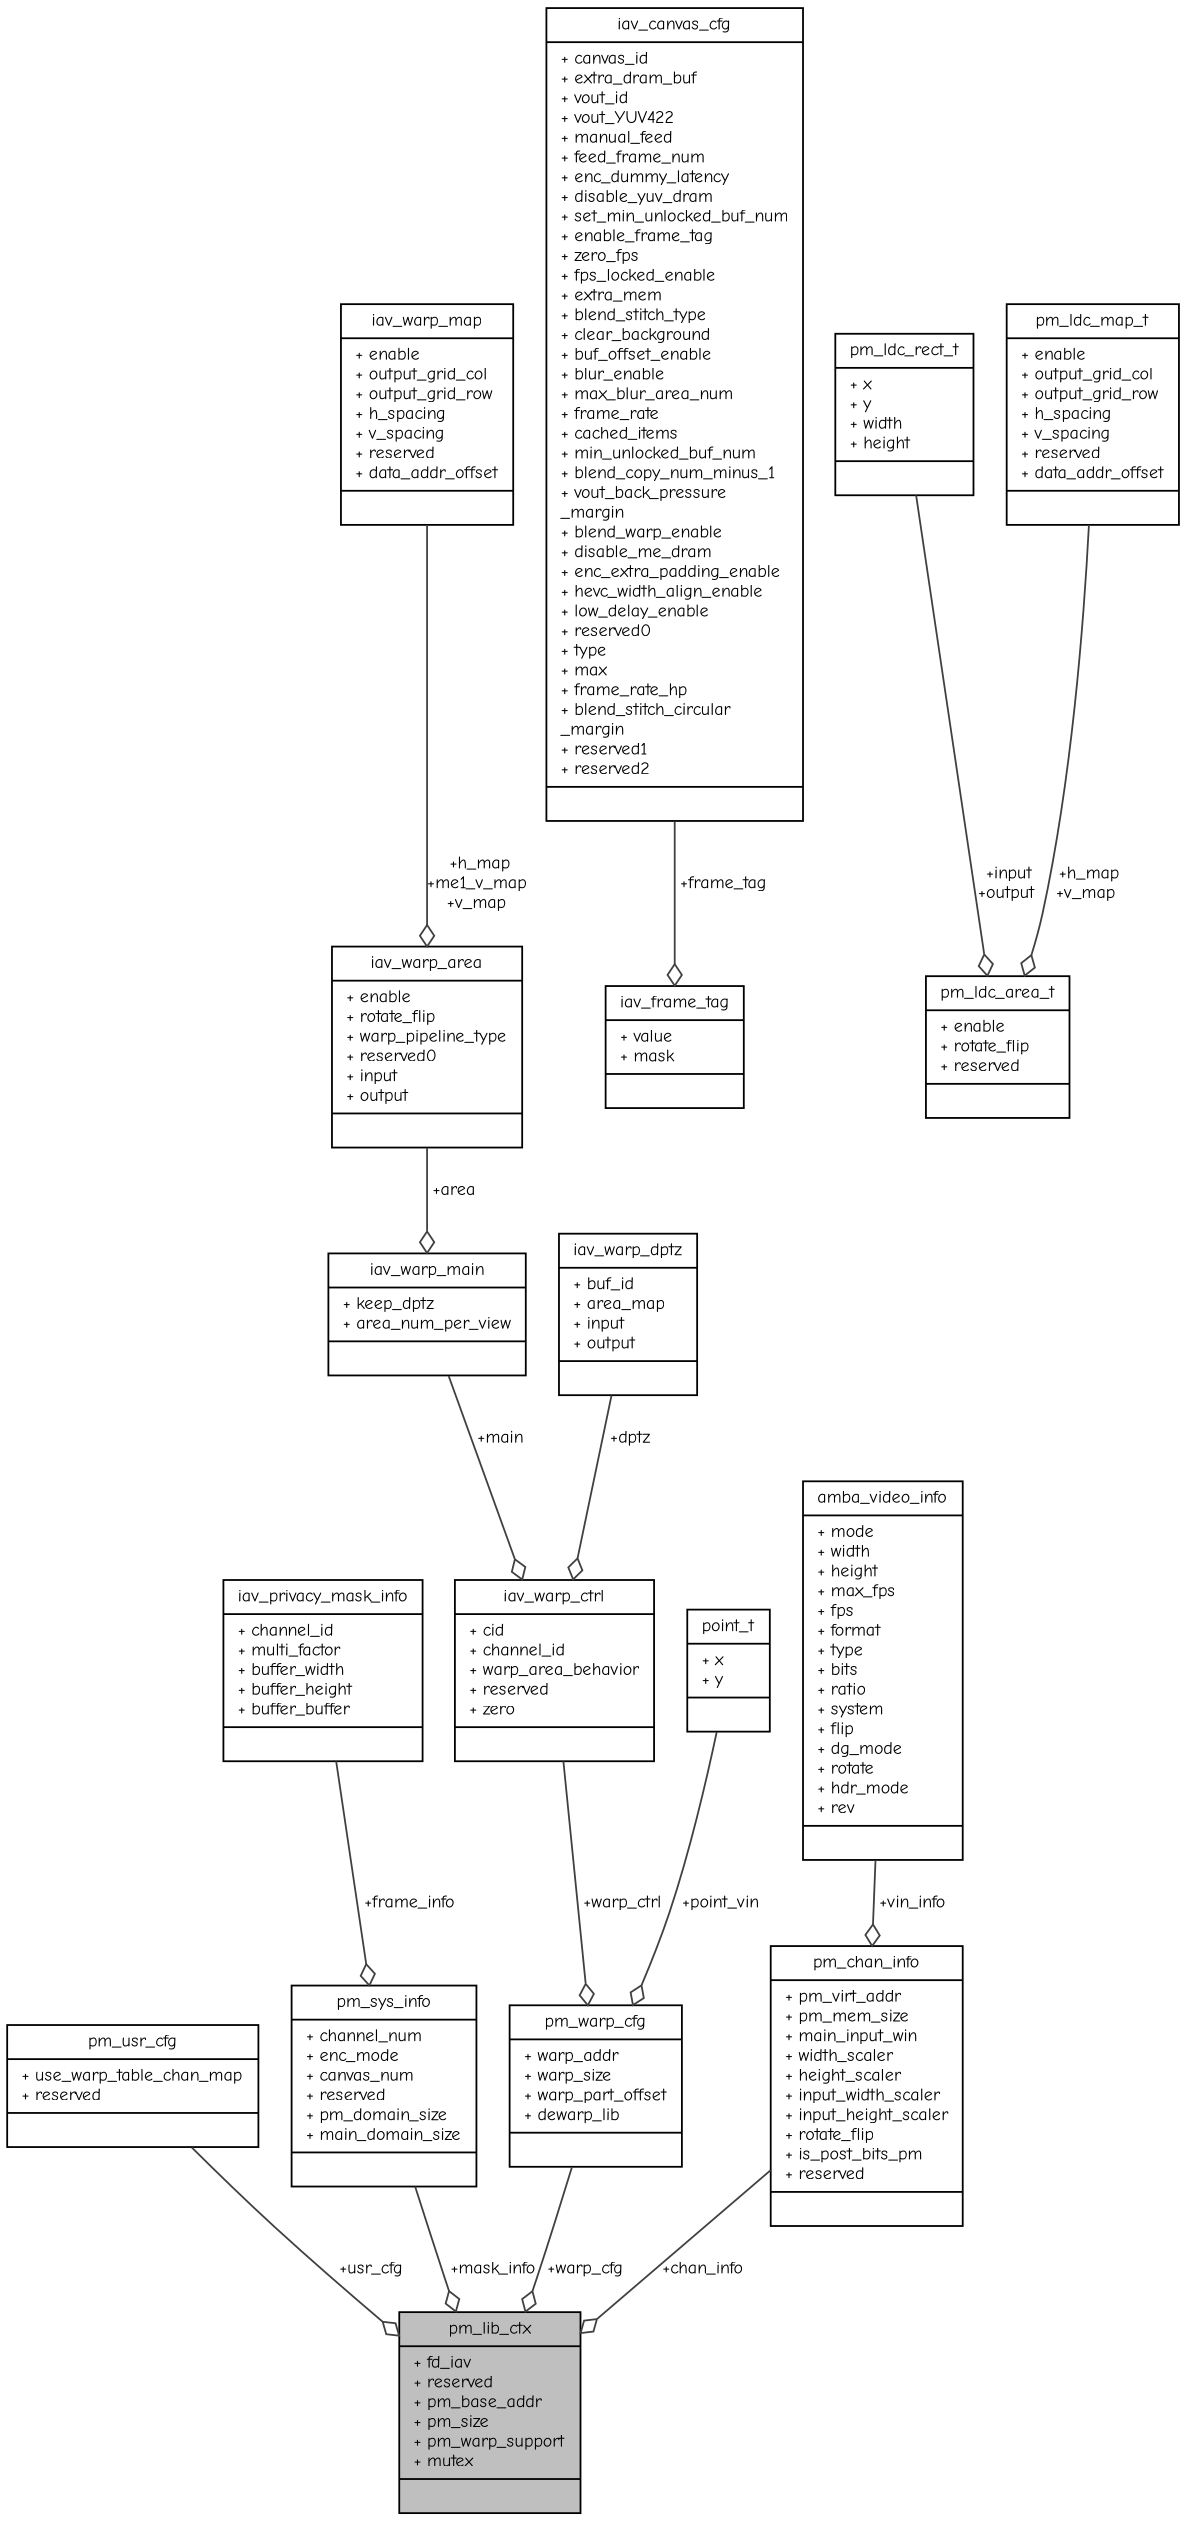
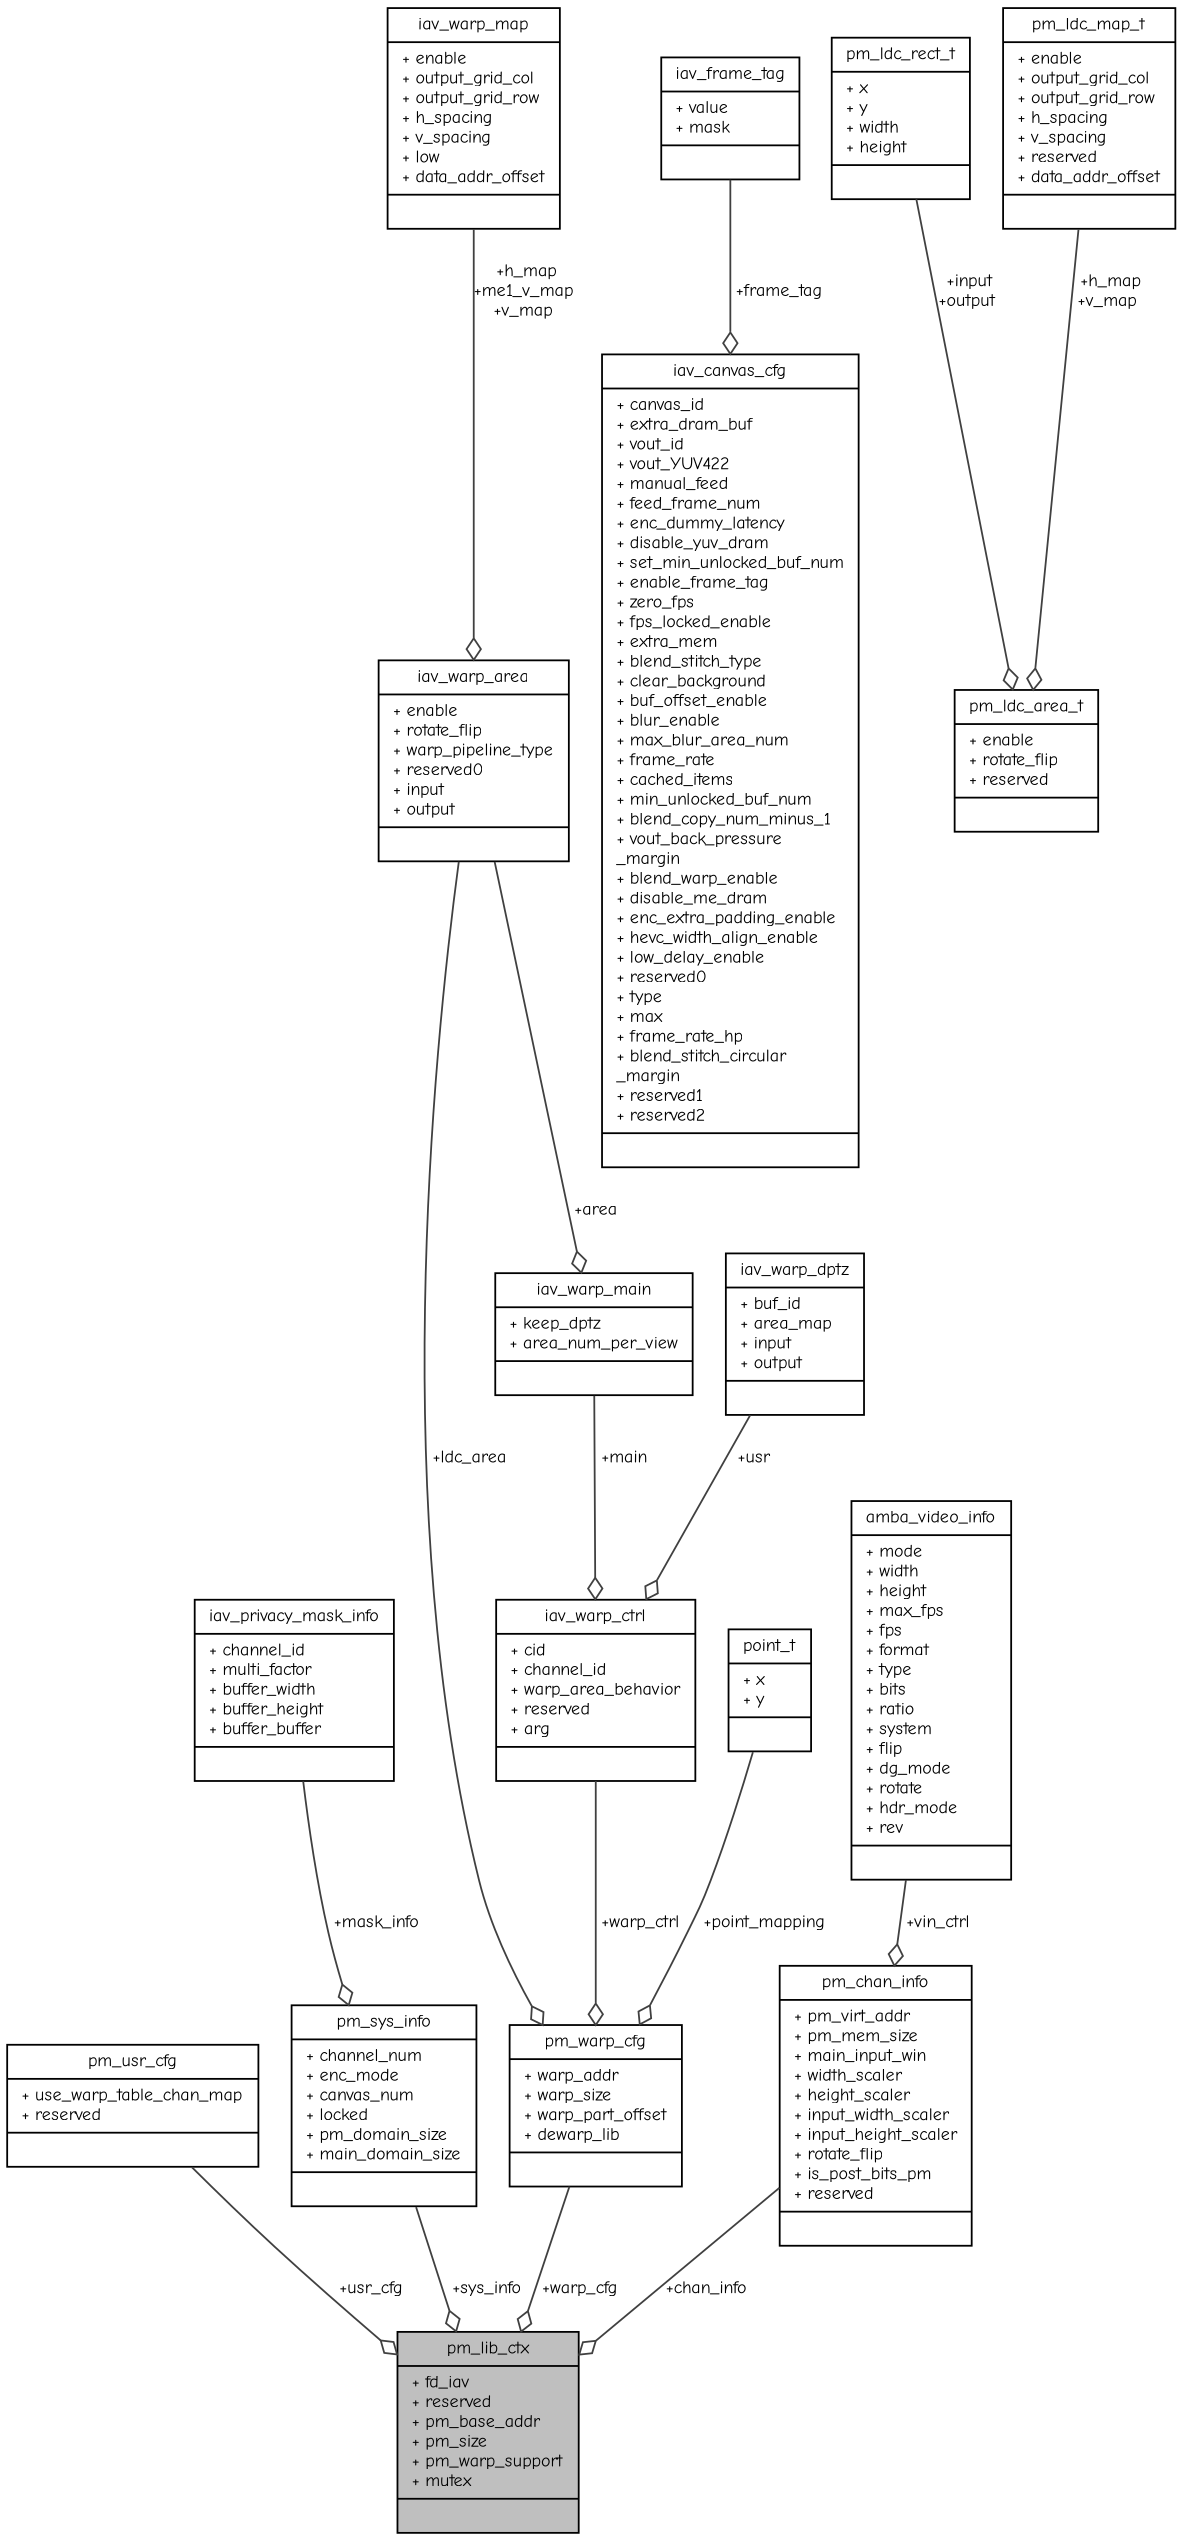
(396, 453) -> (422, 157)
(675, 893) -> (730, 256)
(628, 1438) -> (752, 1458)
none -> (426, 1441)
(493, 1709) -> (530, 1729)
(407, 1903) -> (374, 1923)
(718, 1903) -> (762, 1923)
(910, 1903) -> (936, 1923)
(346, 2095) -> (337, 2115)
(491, 2269) -> (484, 2289)
